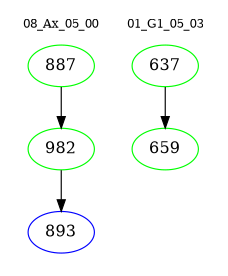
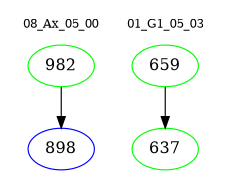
(61, 66) -> none
(165, 102) -> (165, 102)
(61, 232) -> (61, 149)
